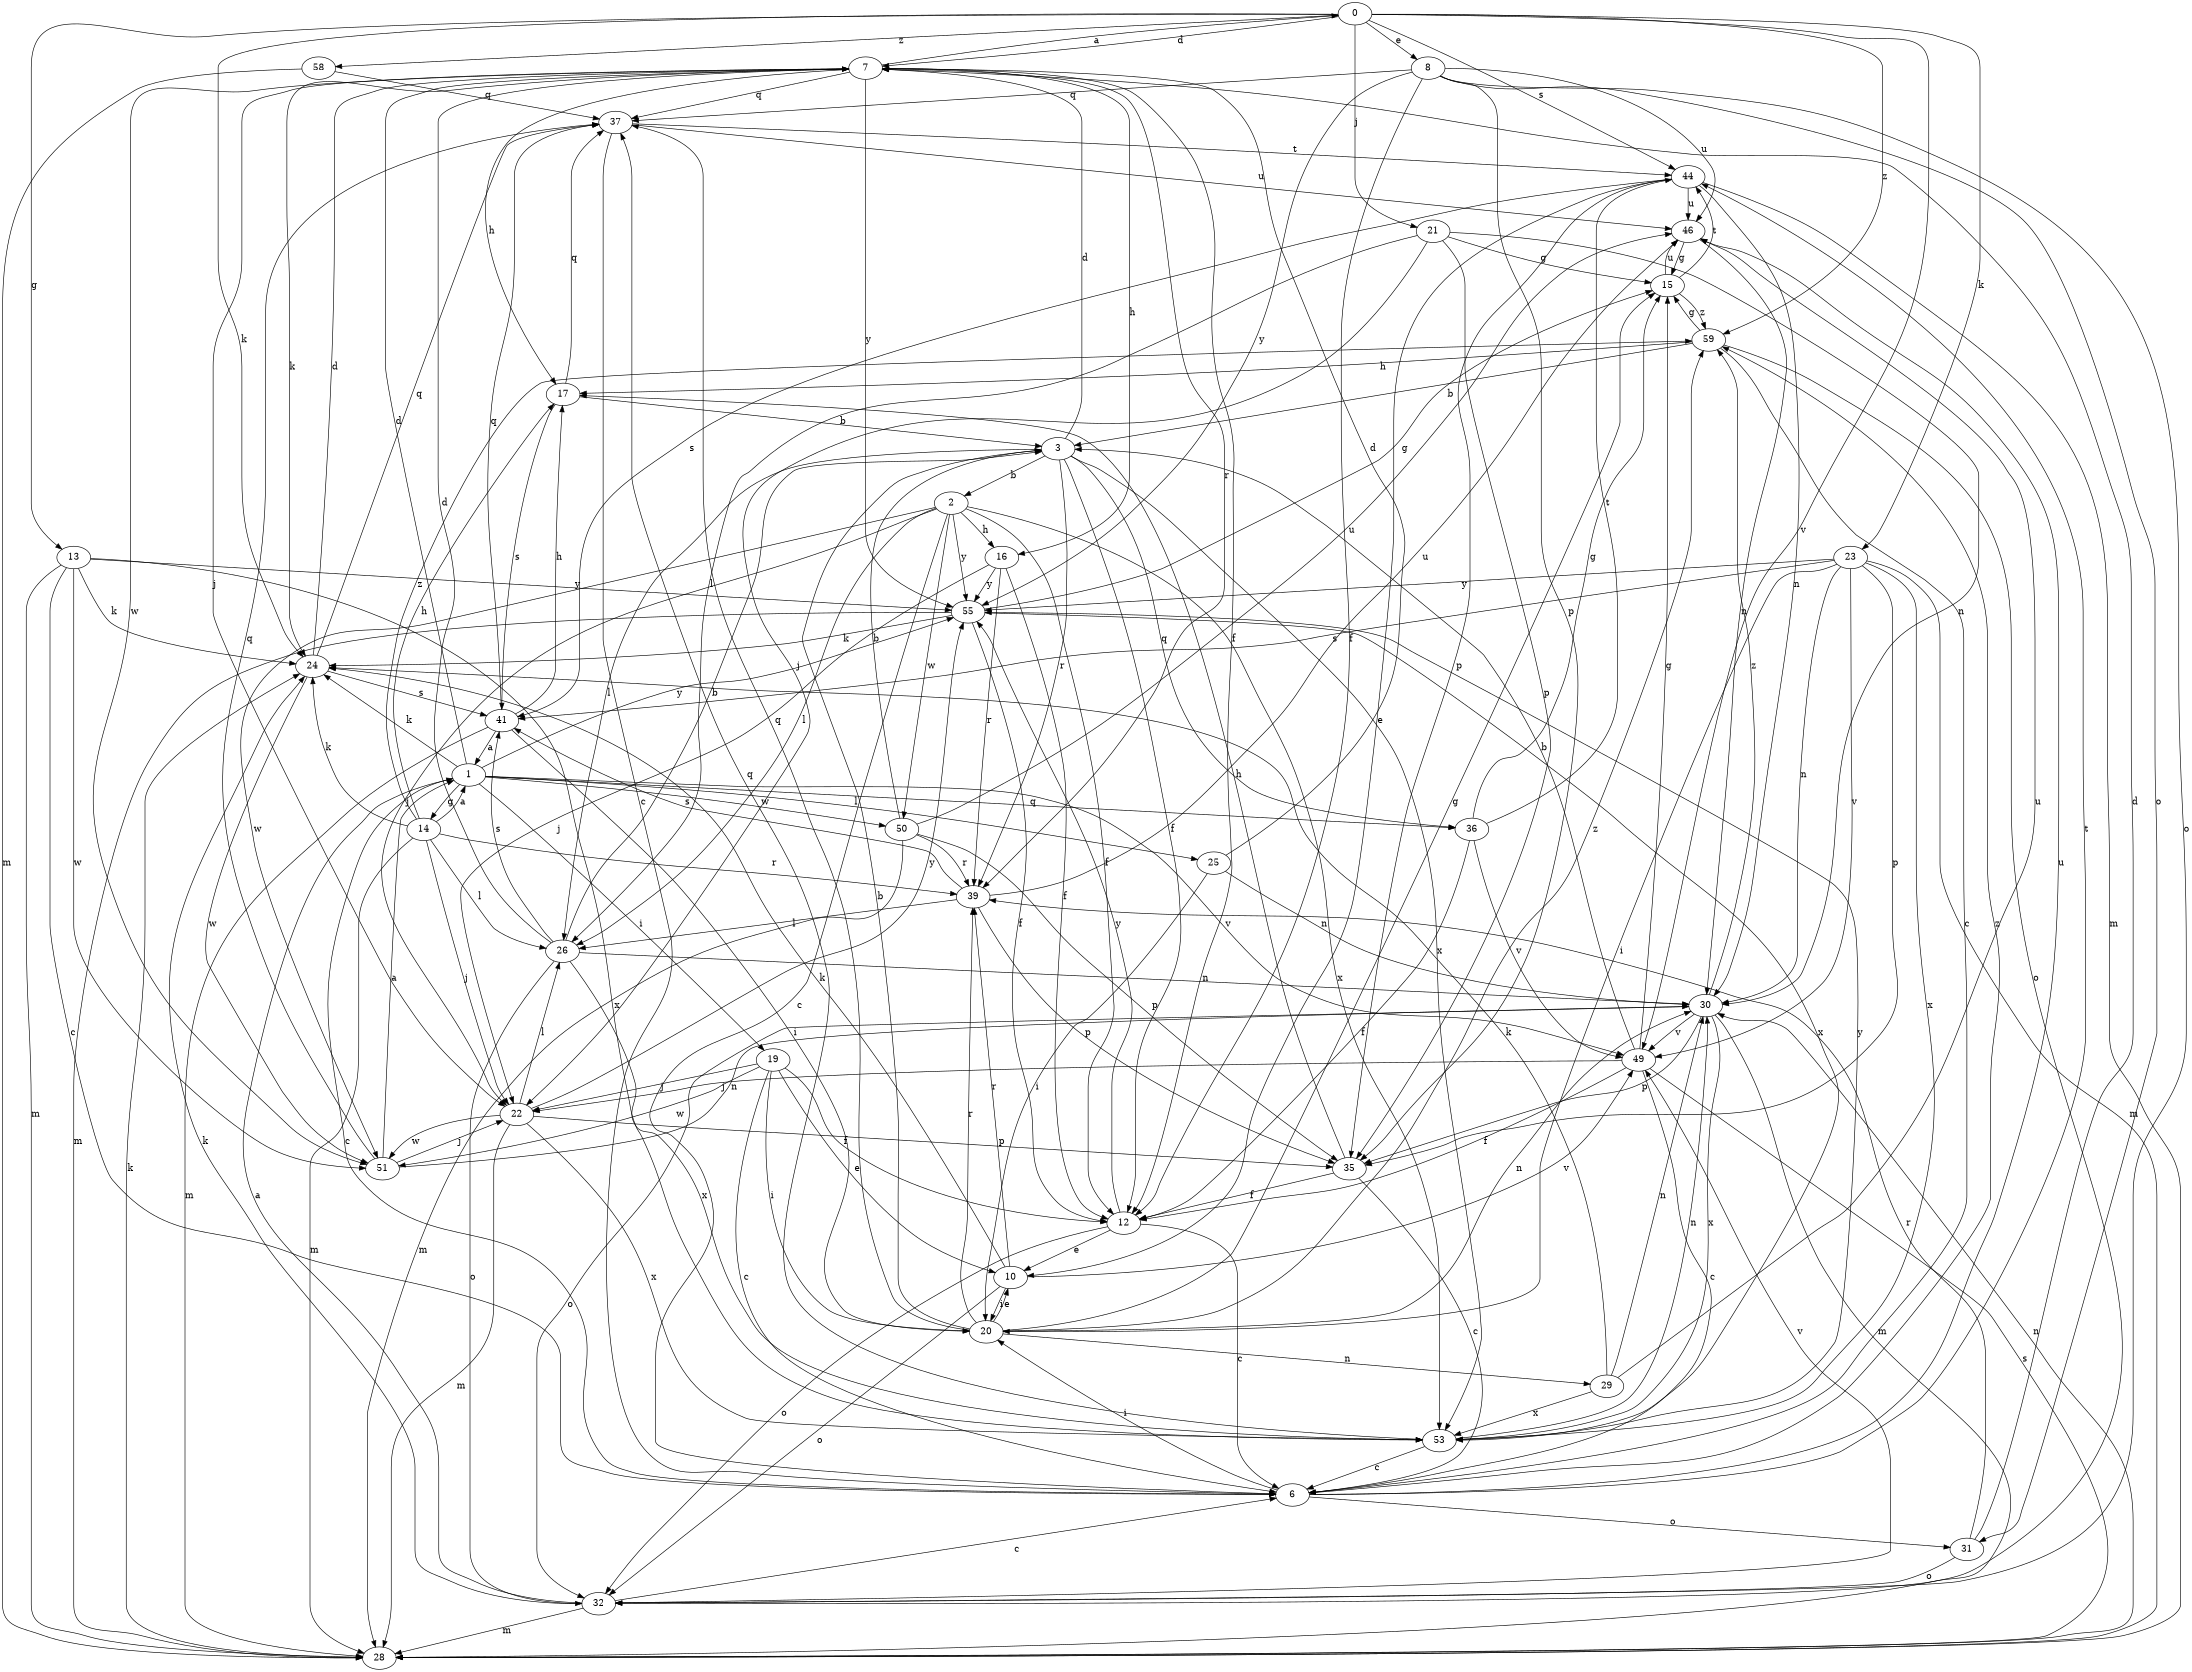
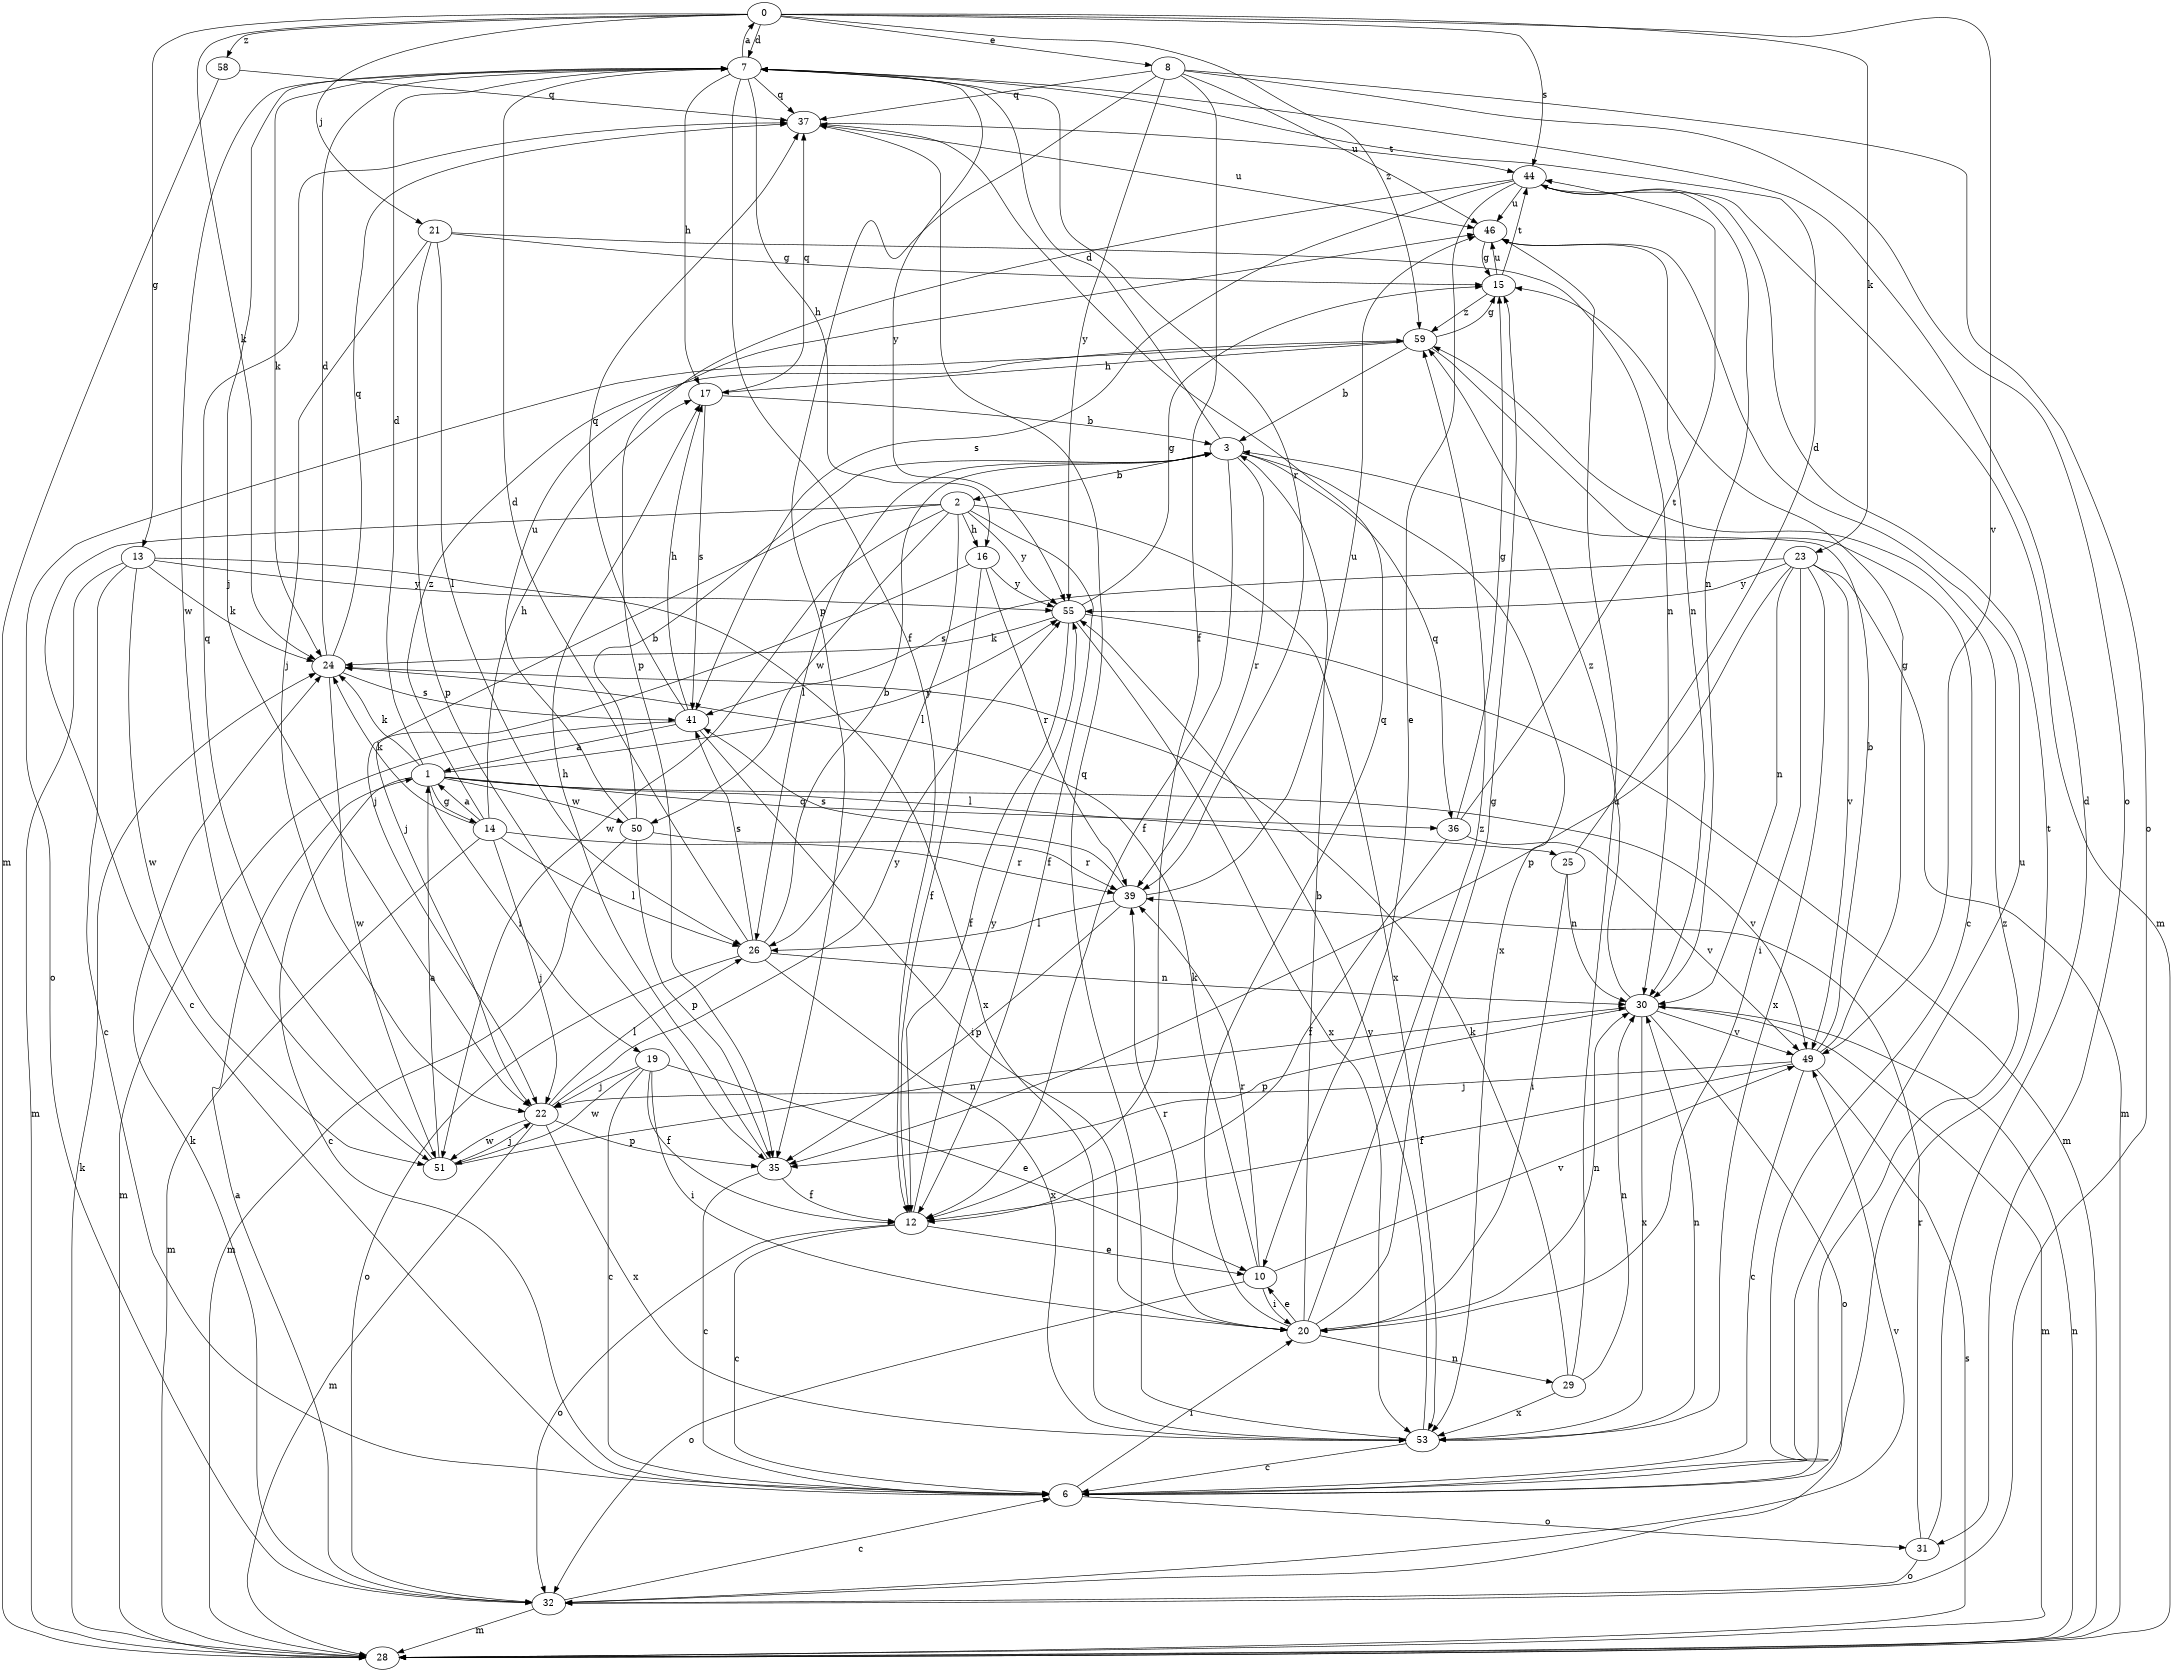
(633, 1054) -> none
